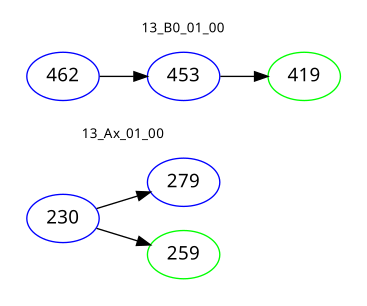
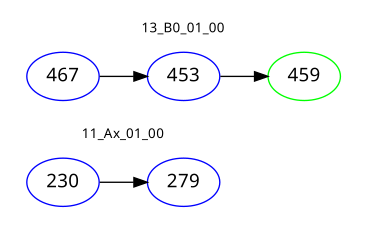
(63, 76) -> (63, 76)
(304, 76) -> (304, 76)
(123, 135) -> (123, 135)
(184, 255) -> none
